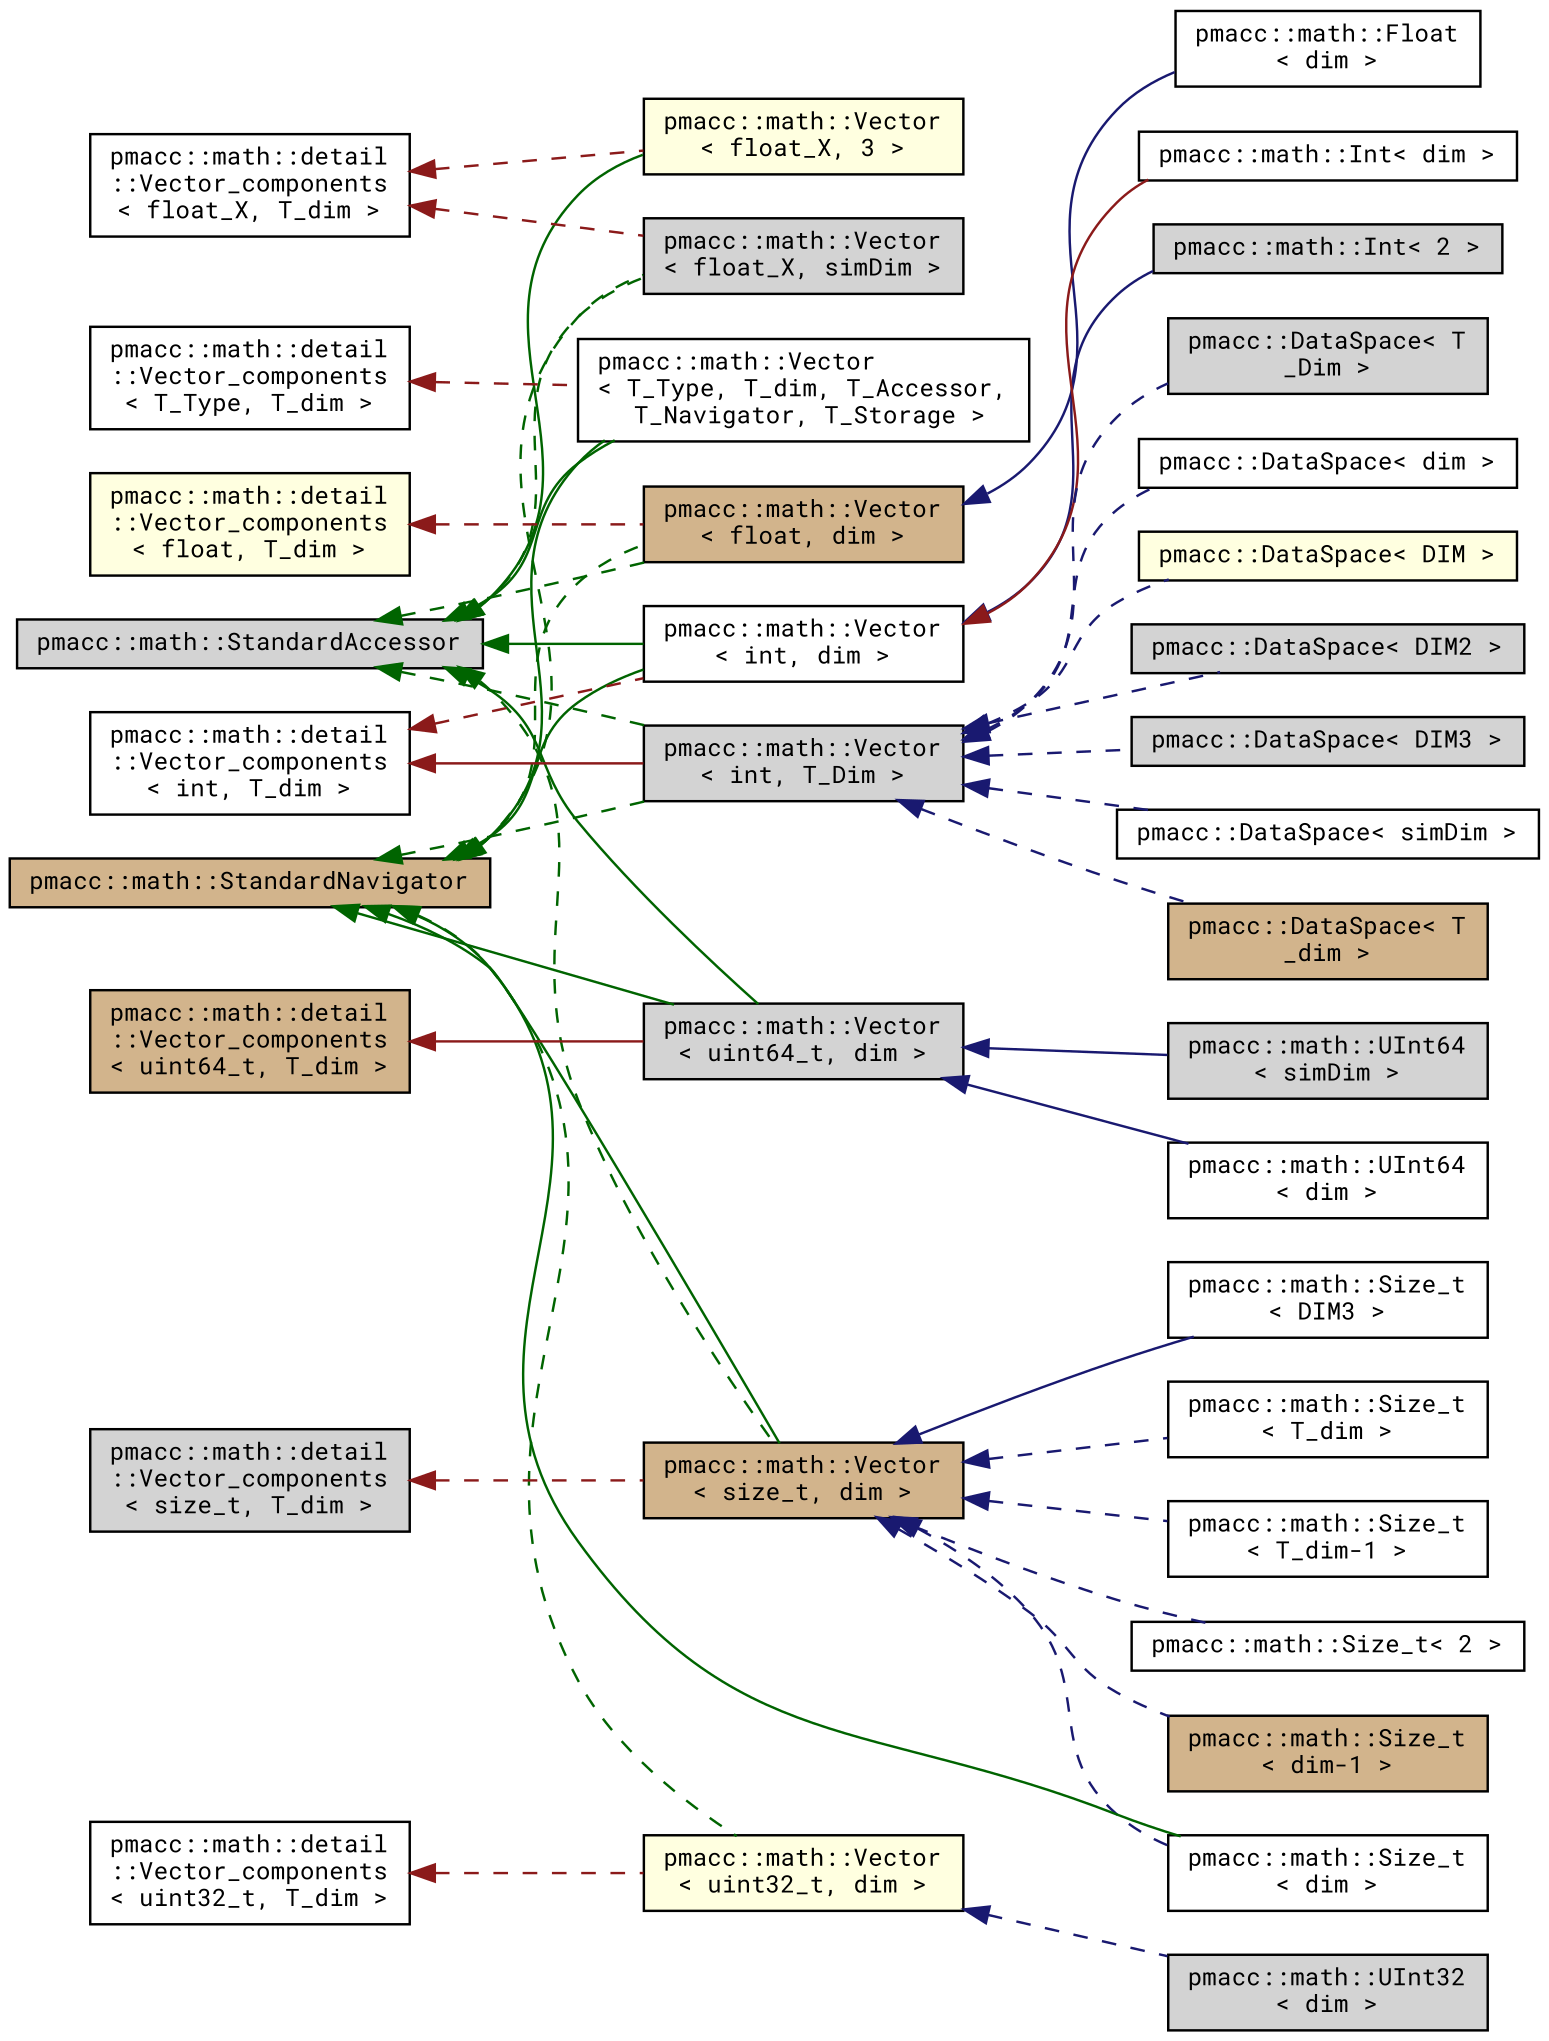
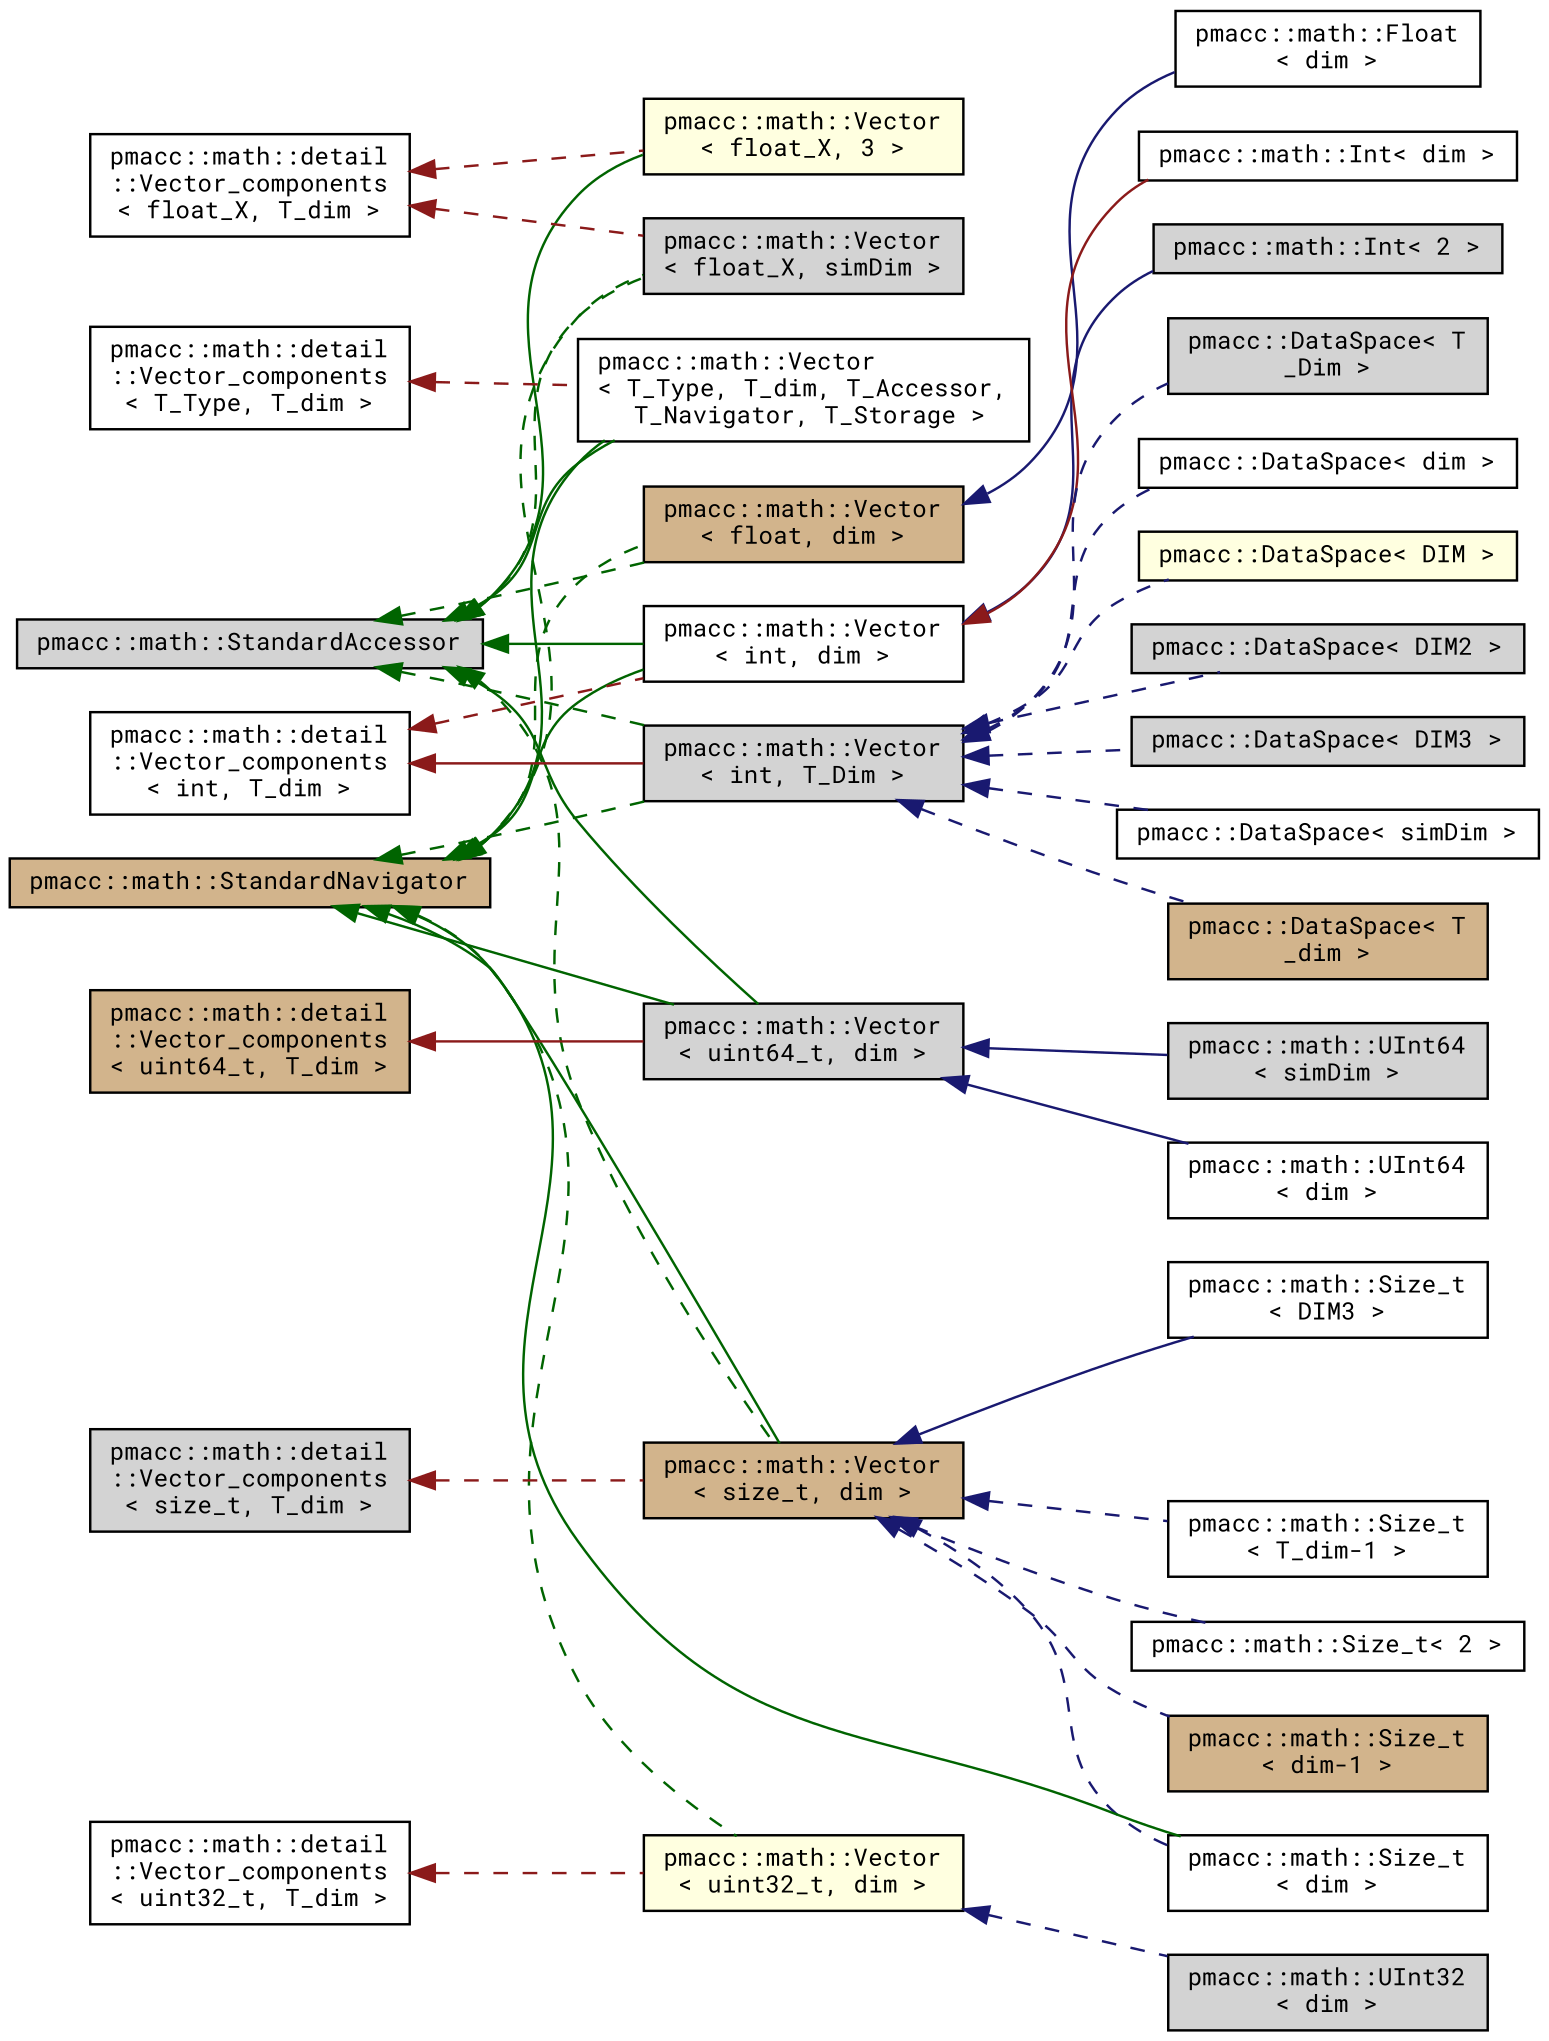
(250, 524) -> none
(1328, 1419) -> none
